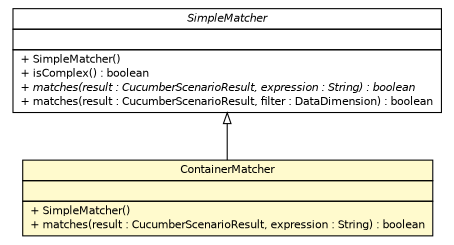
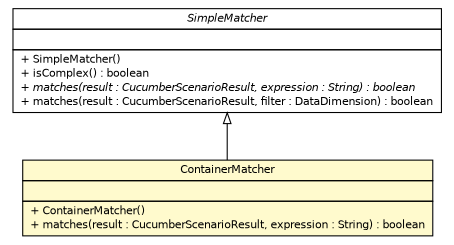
(81, 211) -> (88, 211)
